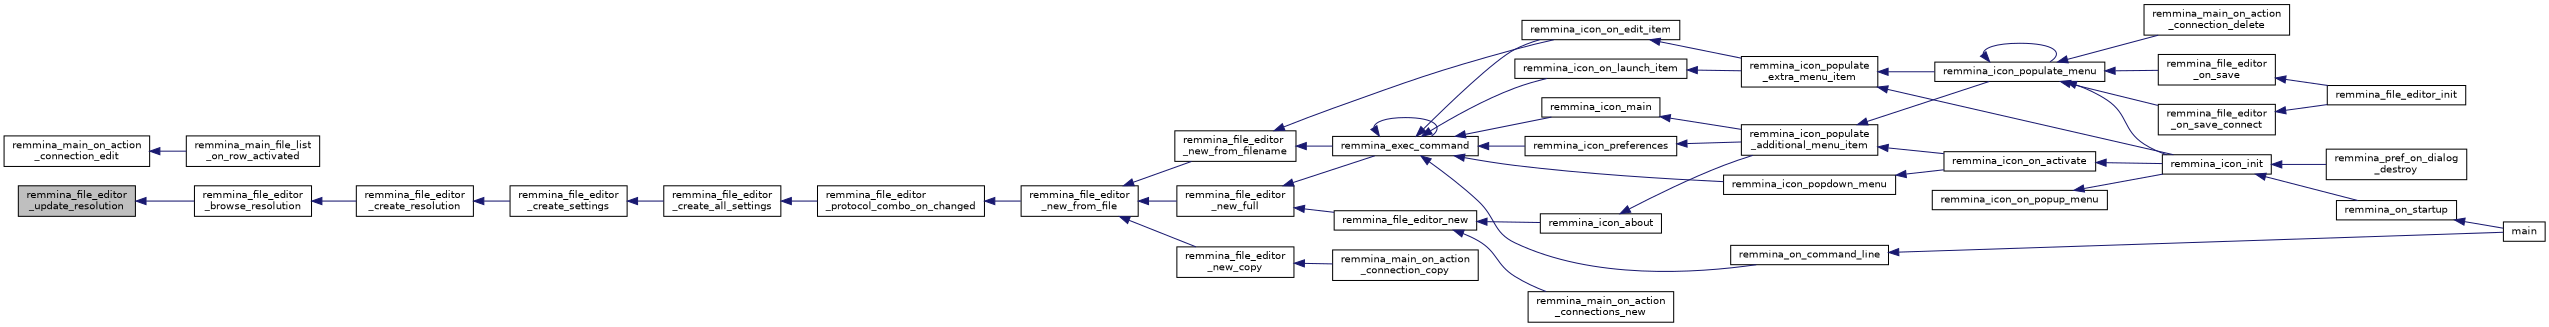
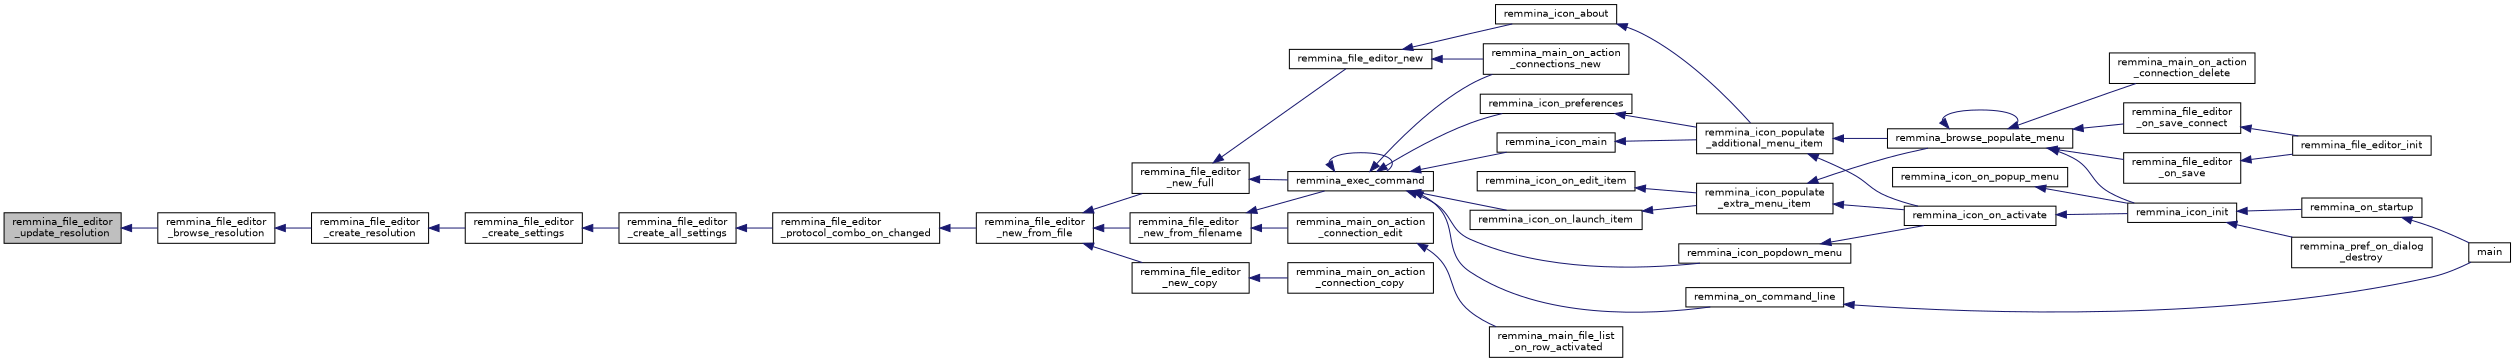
(2020, 72) -> (1980, 138)
(1477, 78) -> (1430, 113)
(1417, 79) -> (1275, 228)
(2030, 122) -> (1874, 207)
